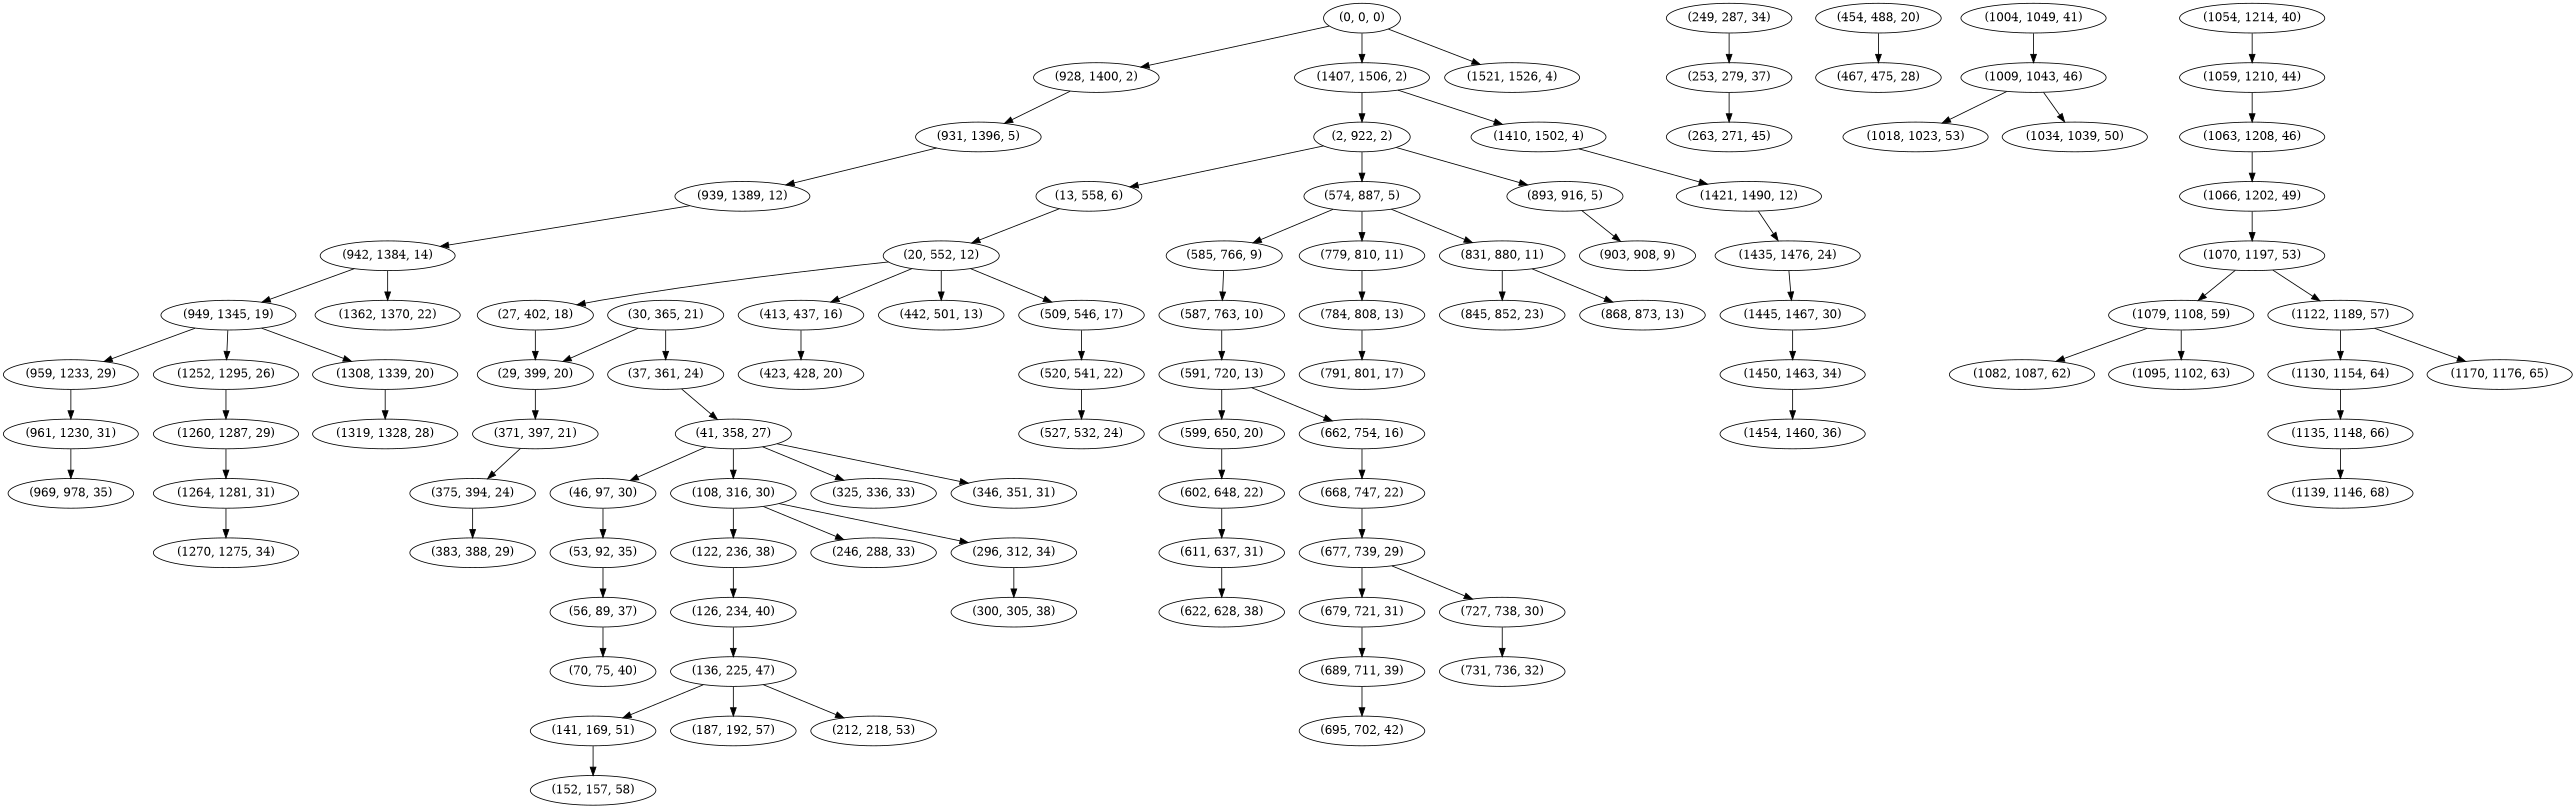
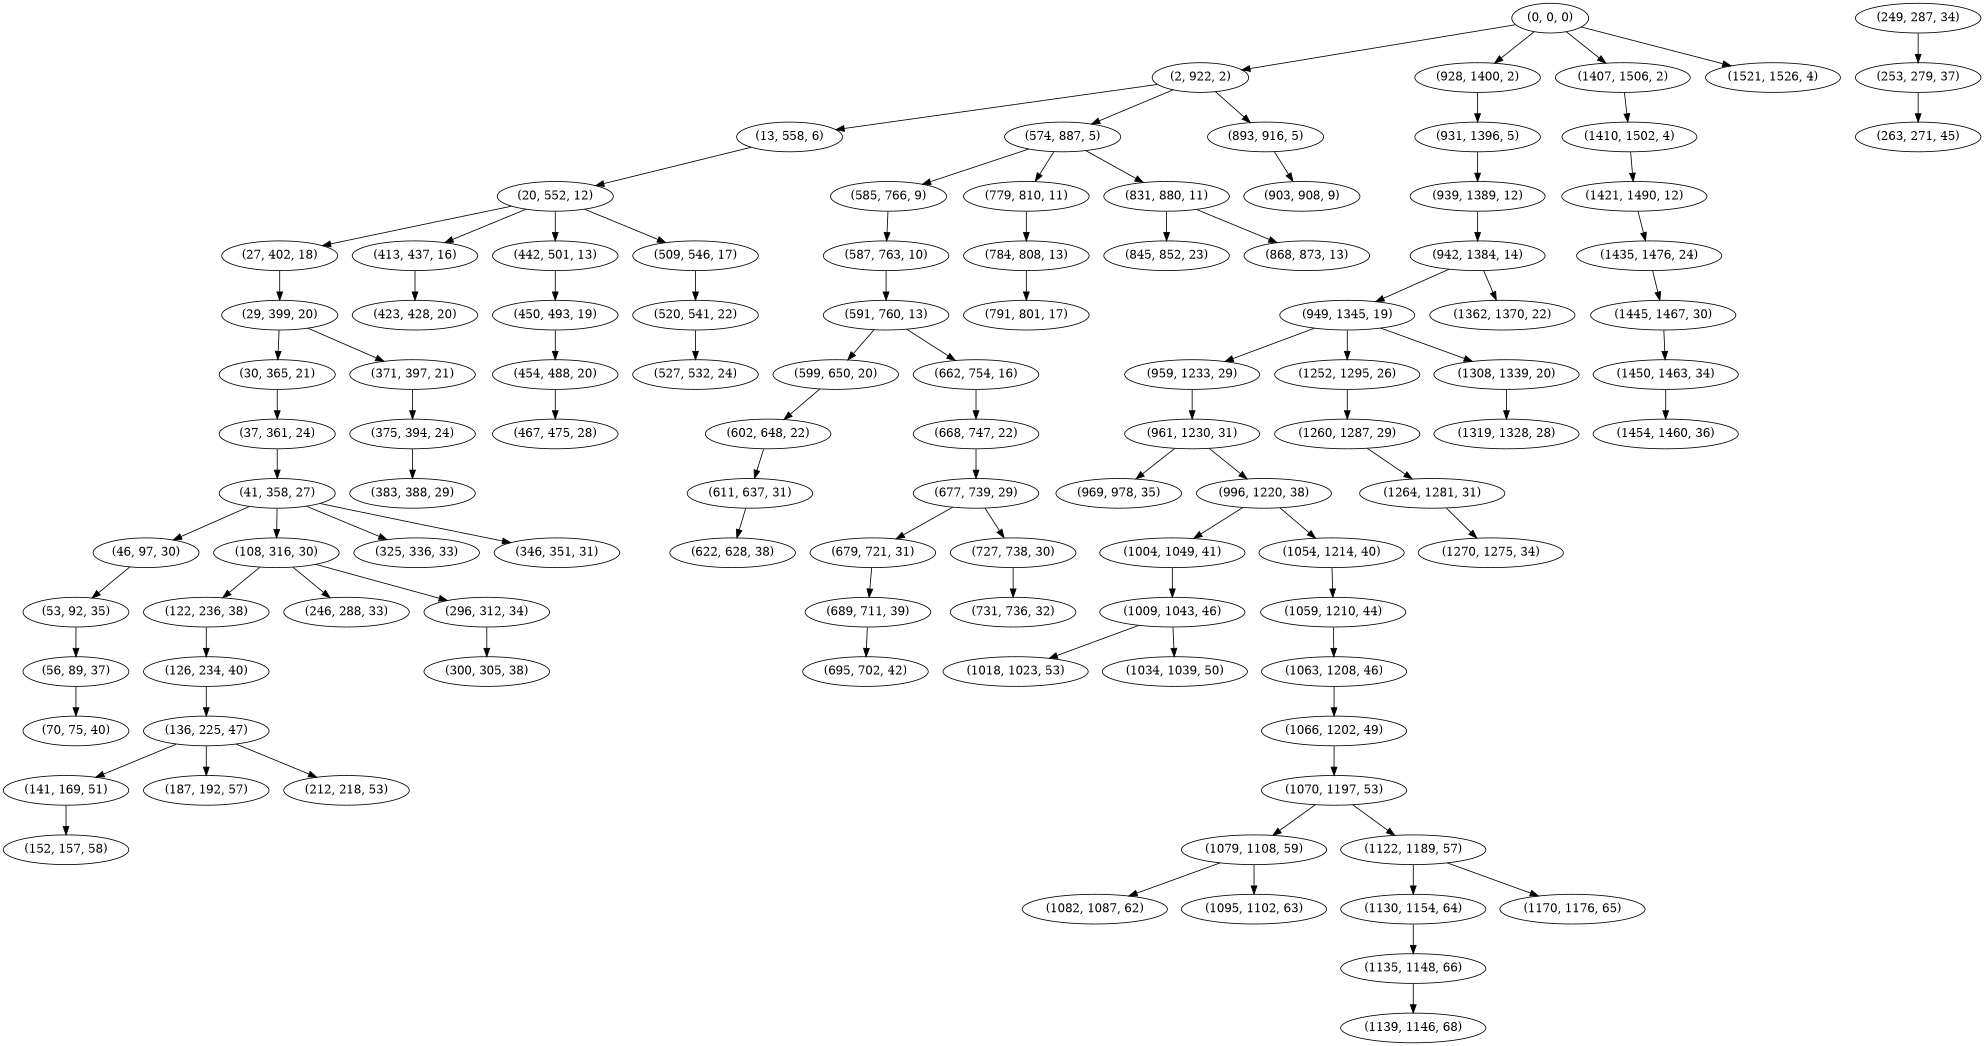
(1362, 103) -> (1383, 47)
none -> (555, 315)
(604, 343) -> (279, 341)
(1222, 375) -> (886, 315)
none -> (1264, 493)
